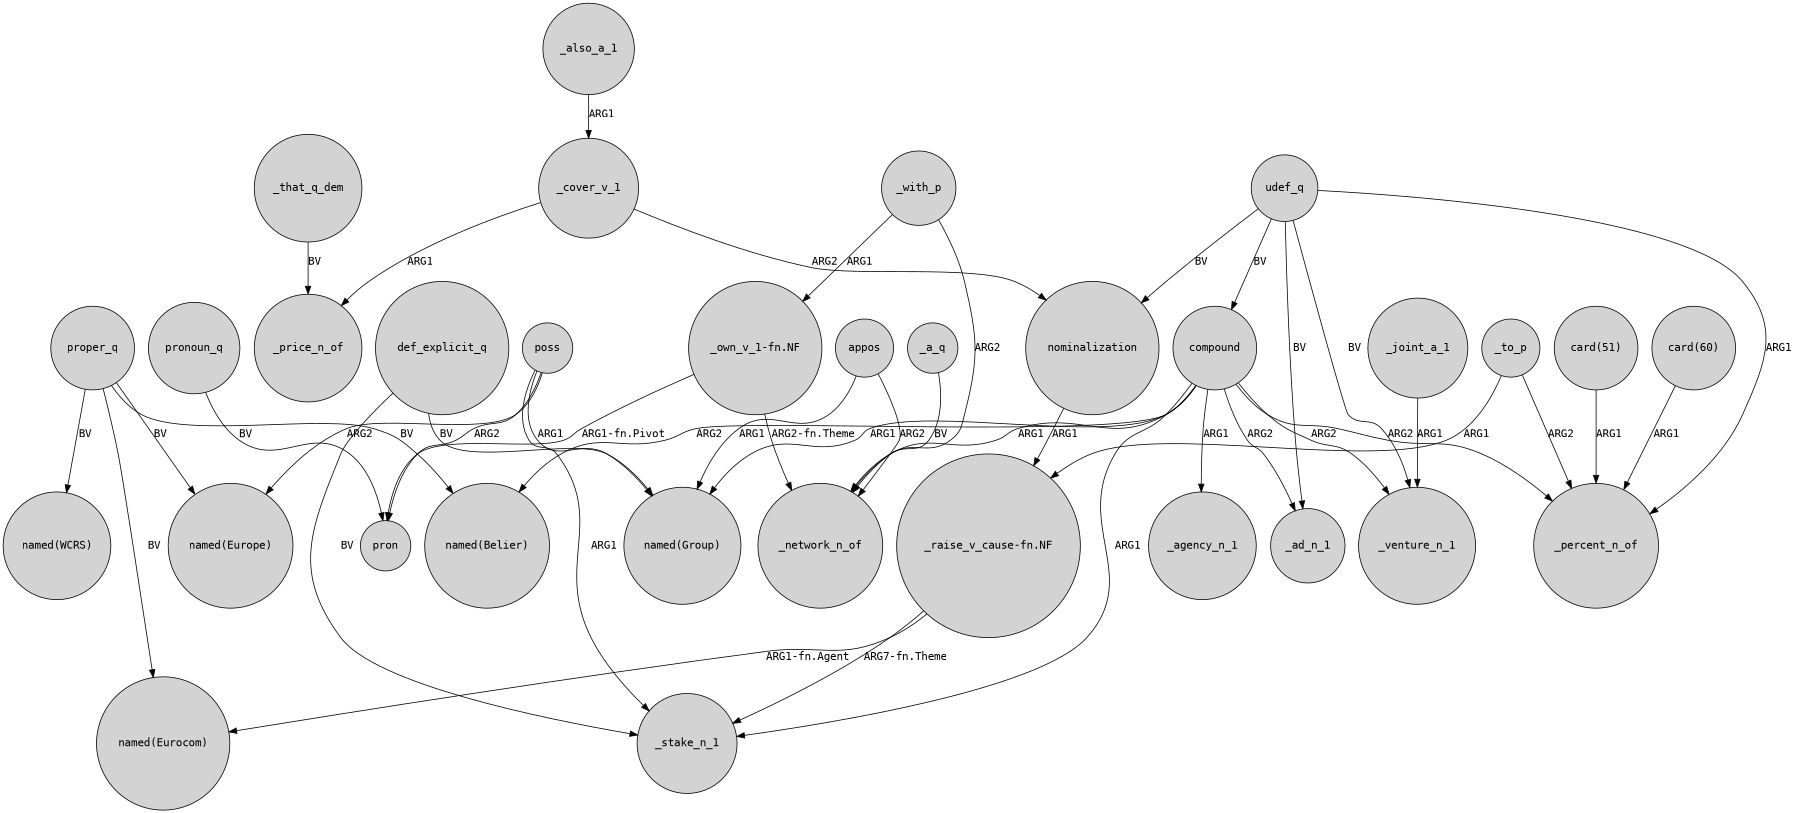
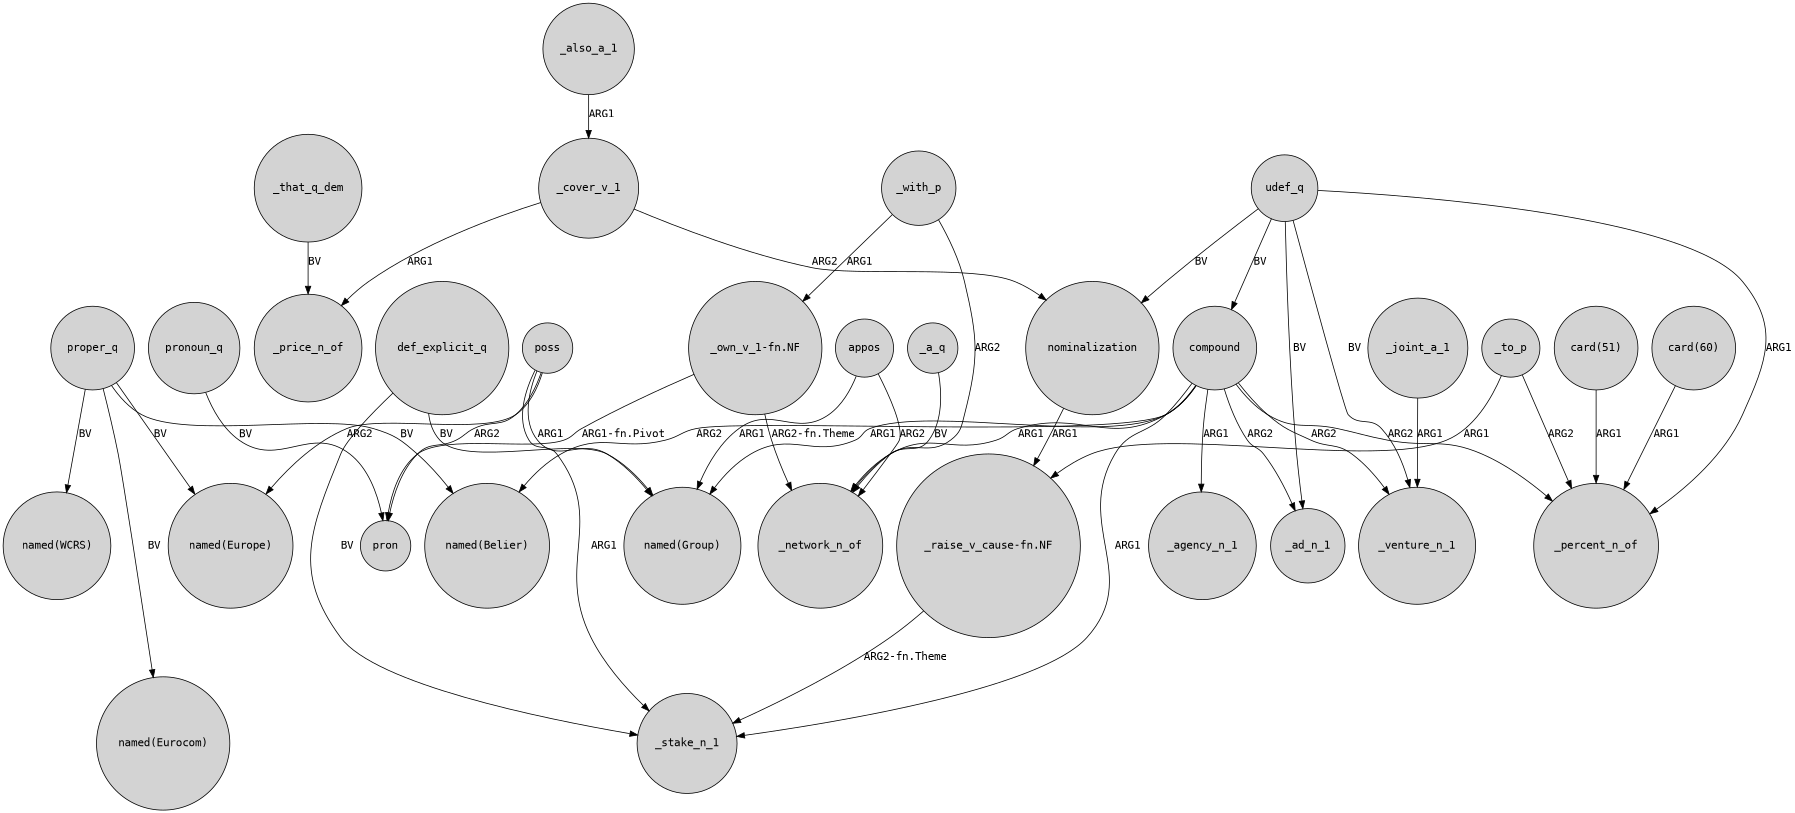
(906, 657) -> (906, 657)
(585, 677) -> none
